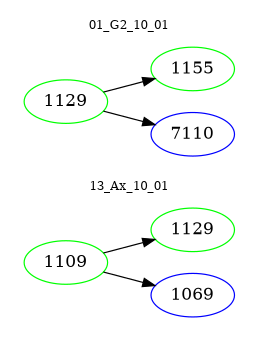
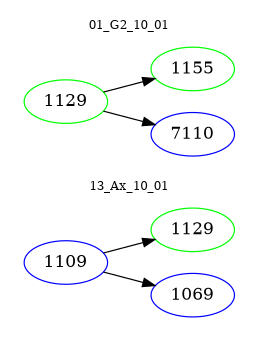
(66, 263) -> (66, 263)
